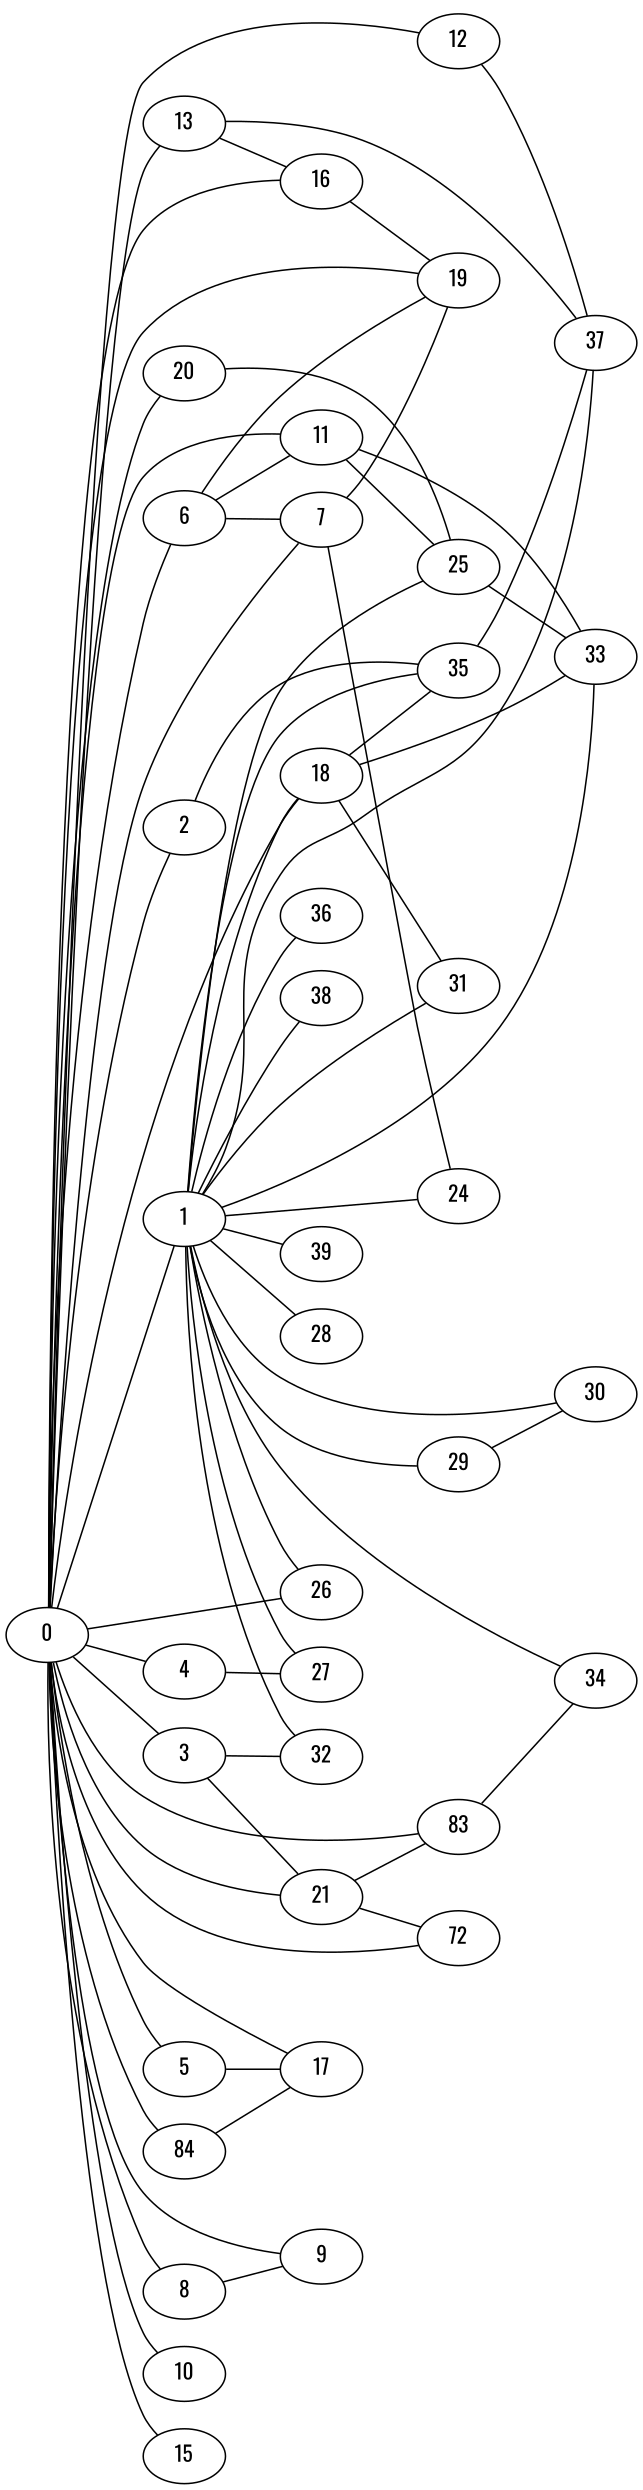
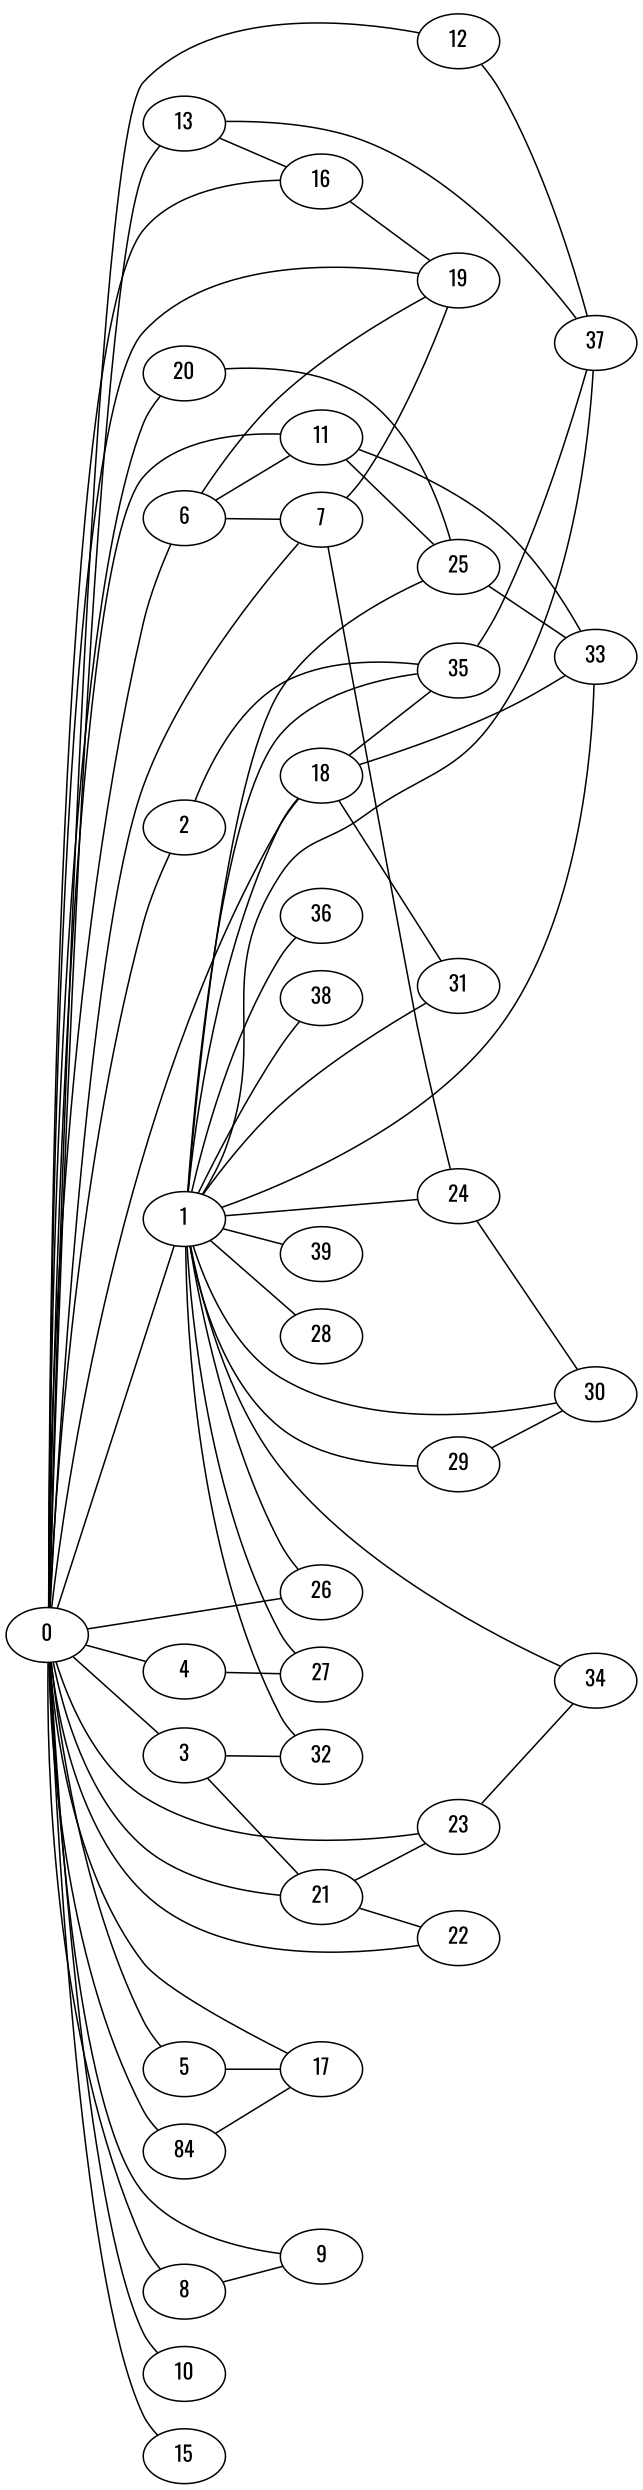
none -> (527, 1295)
(459, 1827) -> (459, 1827)
(459, 1938) -> (459, 1938)
